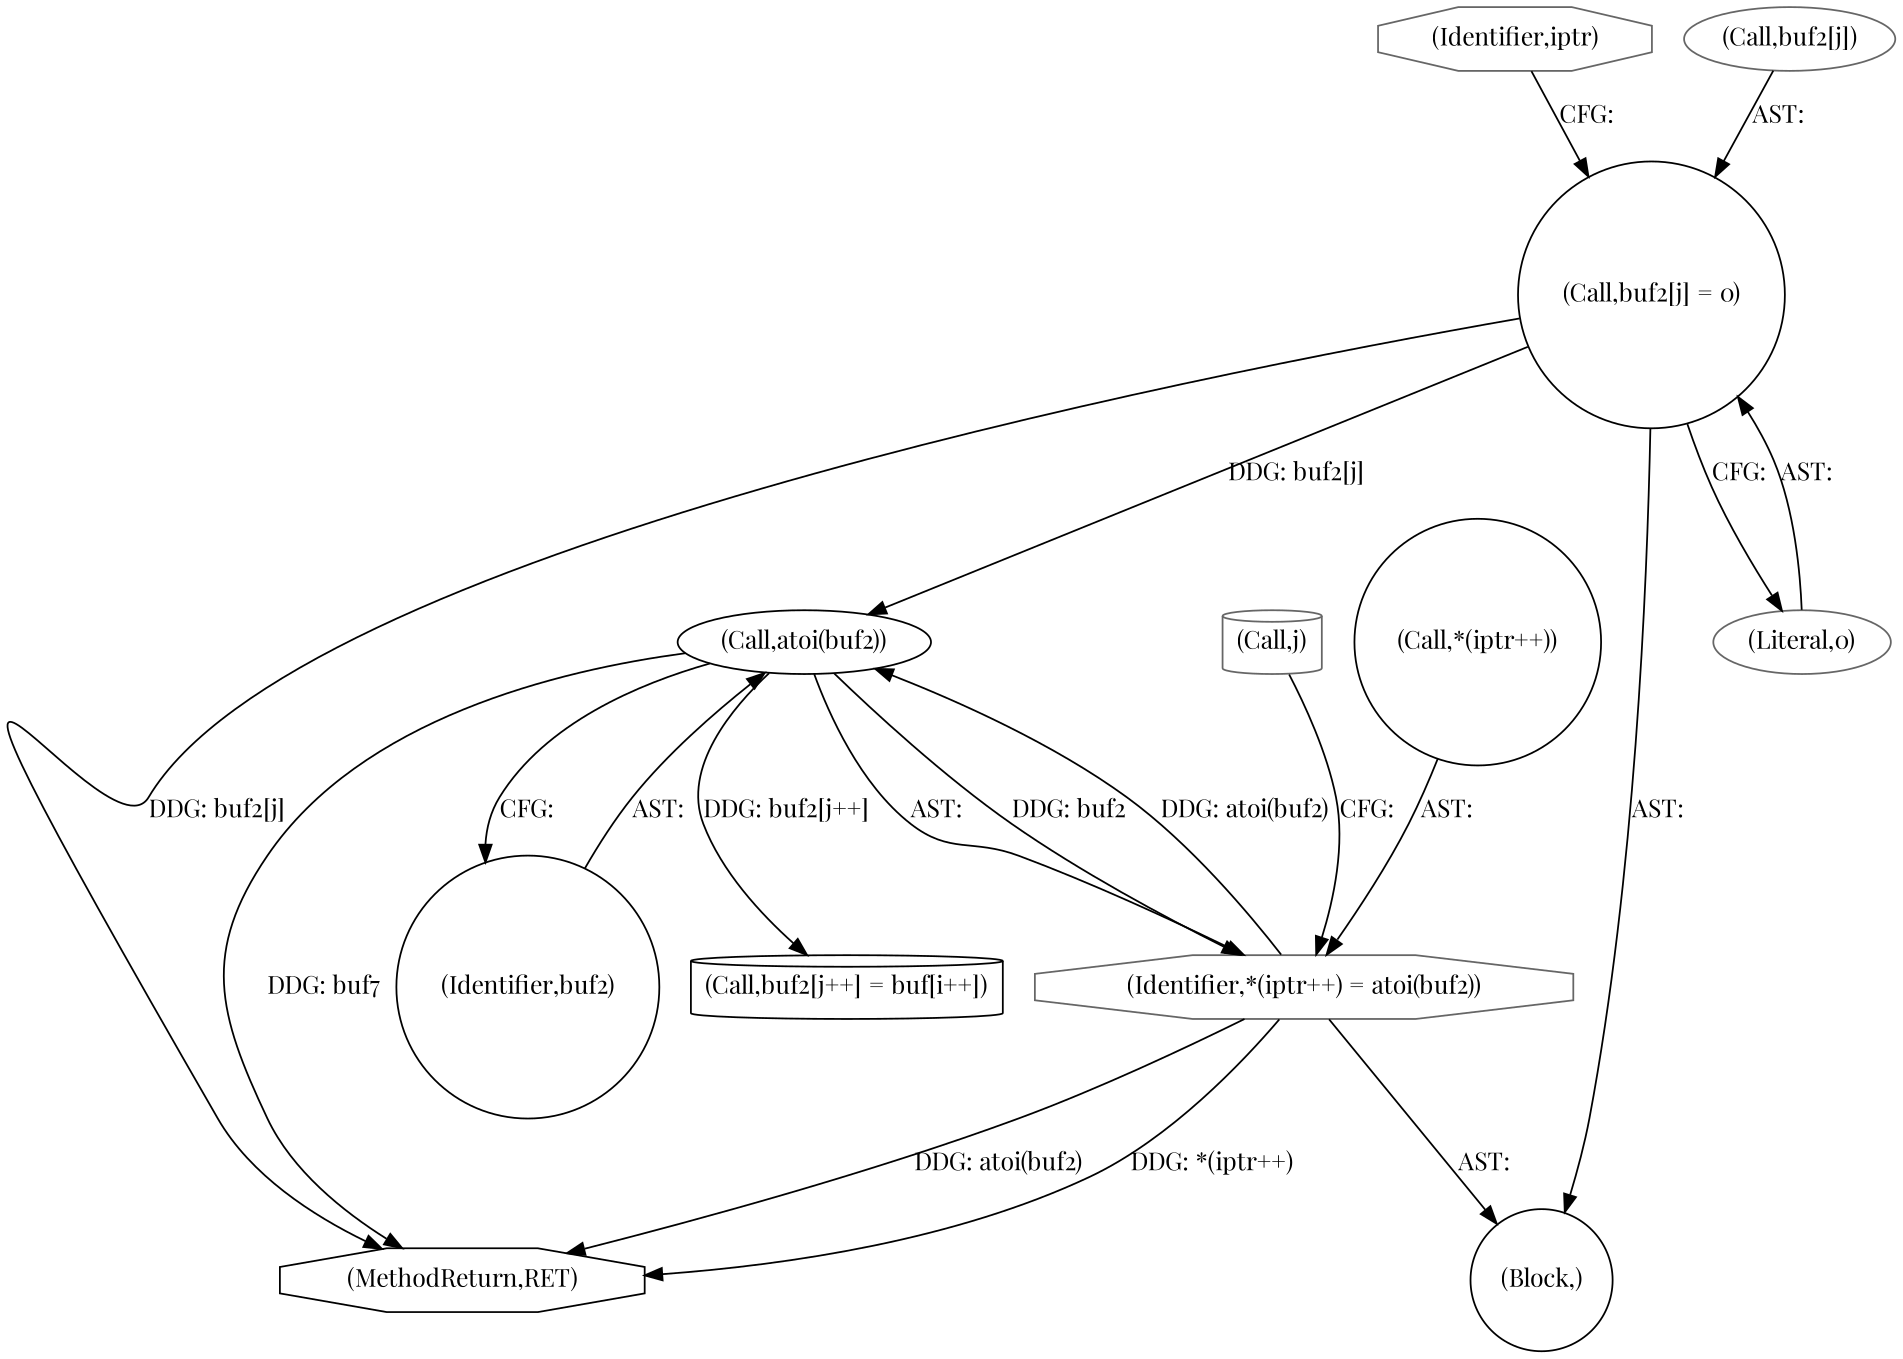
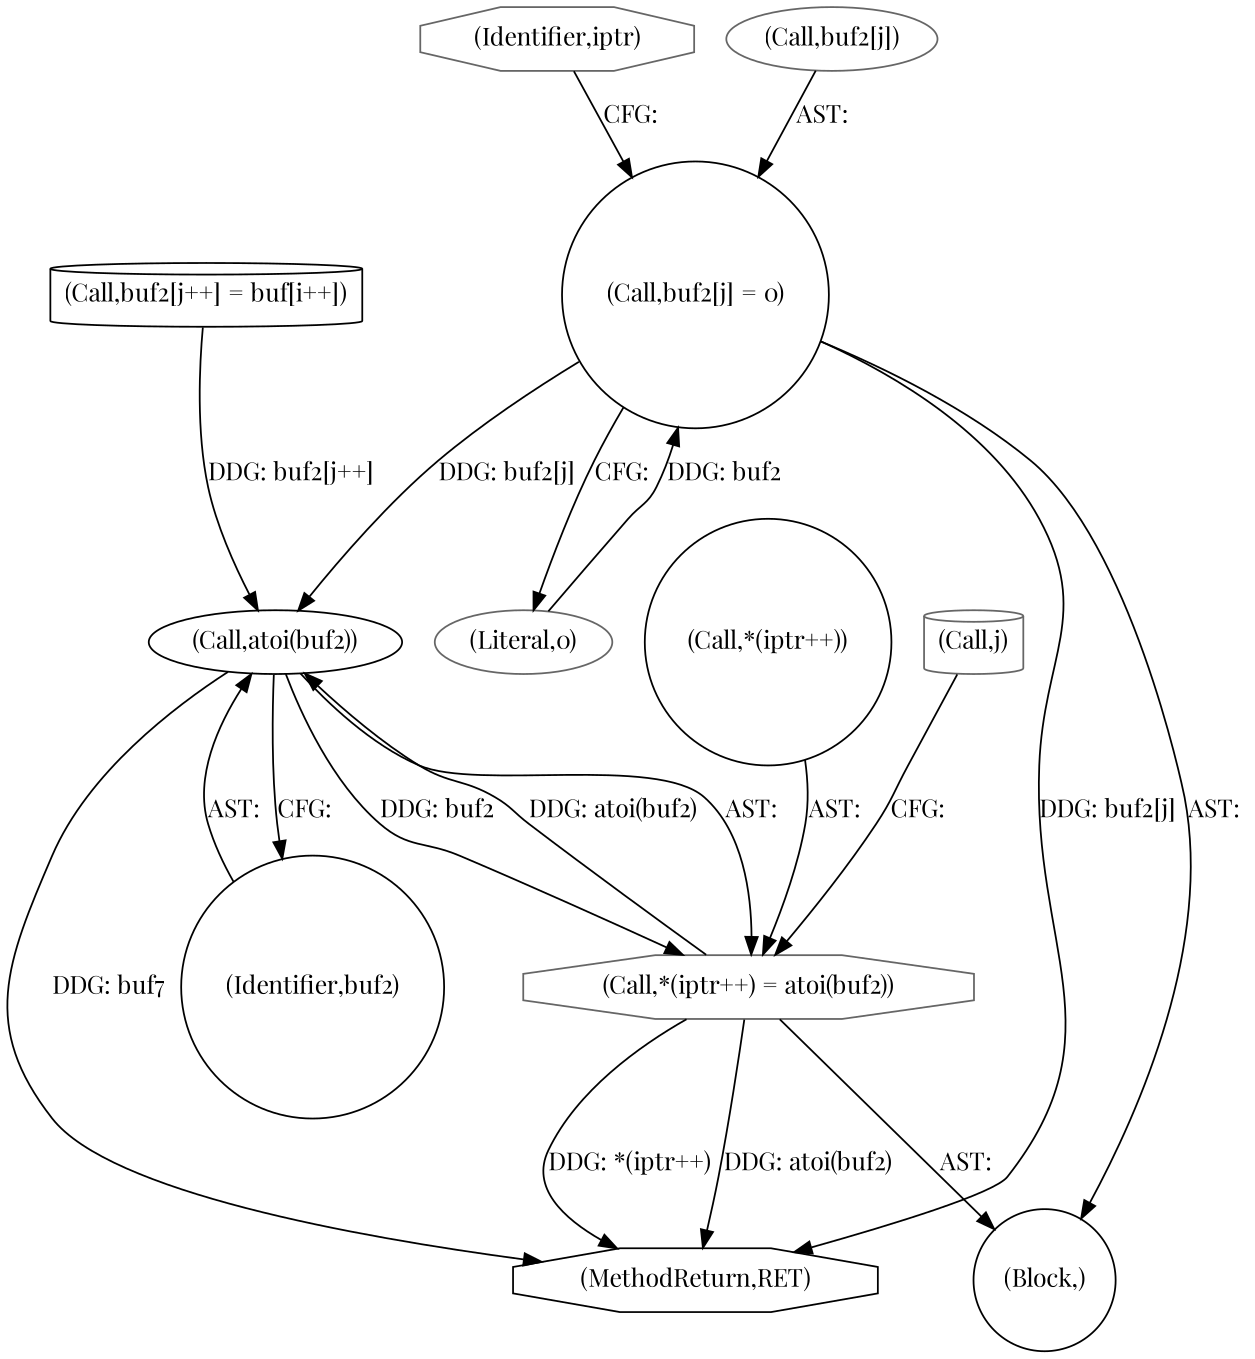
(1811, 474) -> (725, 474)
(701, 813) -> (204, 465)
(1304, 987) -> (749, 987)
